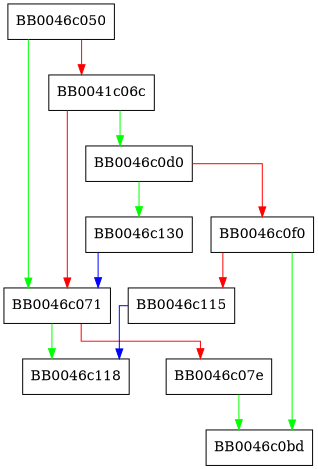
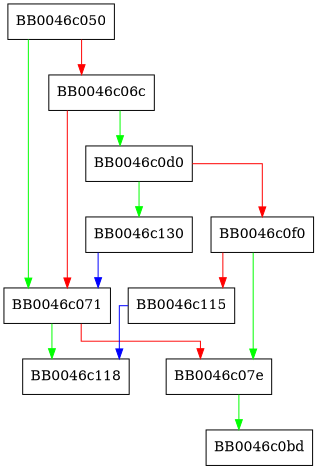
(102, 93) -> (102, 93)
(292, 336) -> (253, 301)
